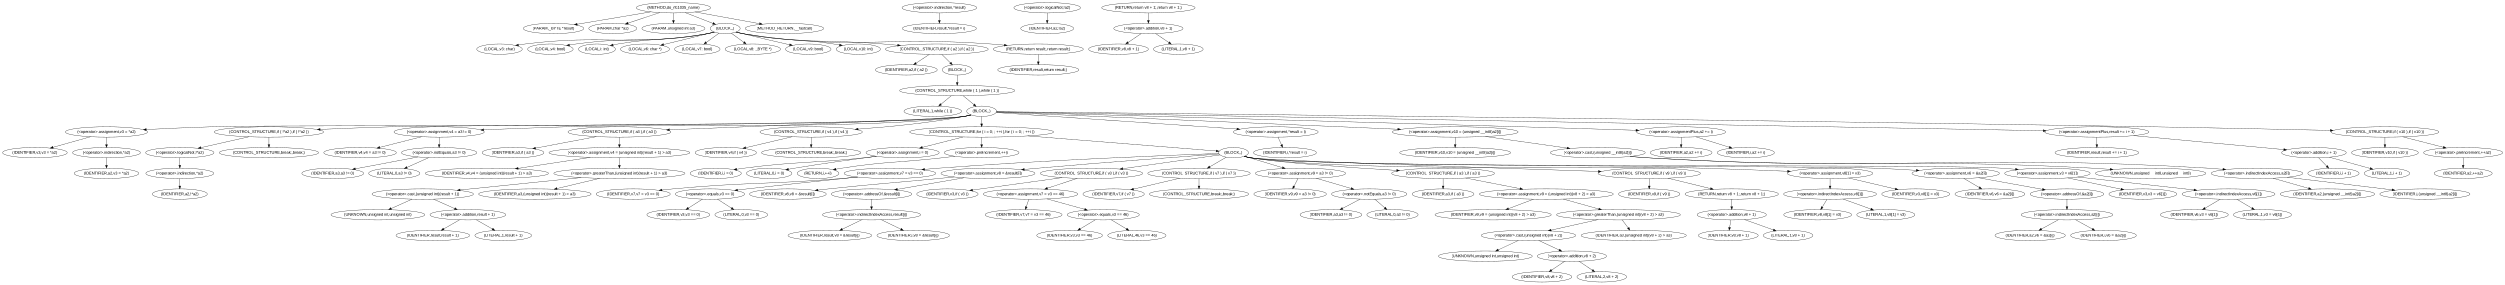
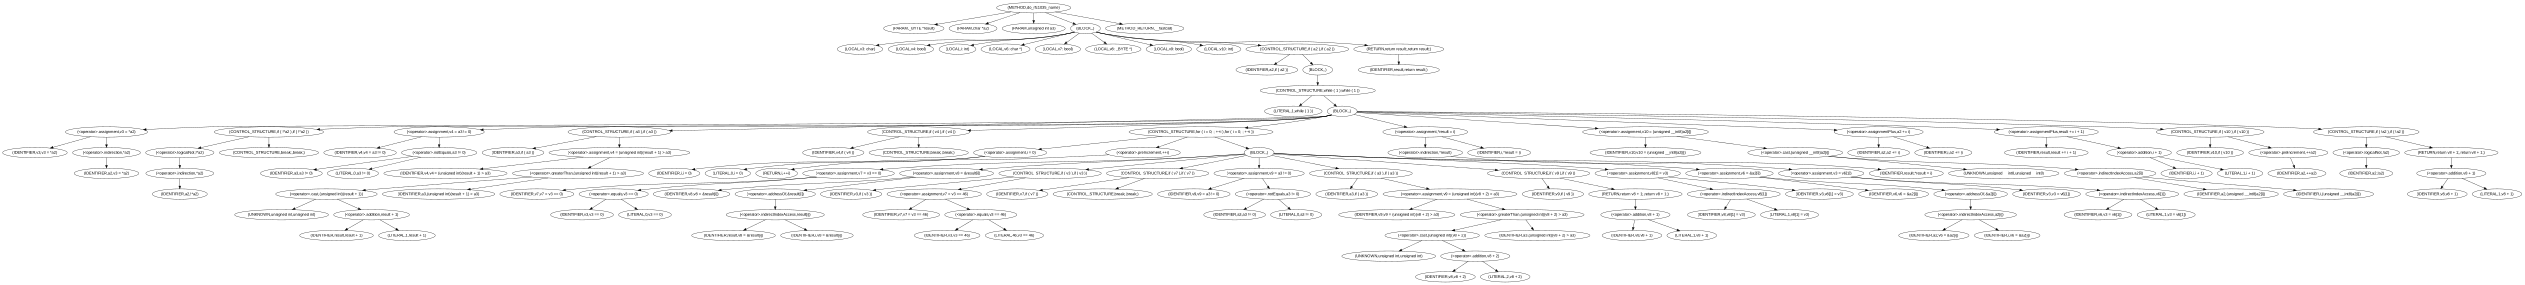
none -> (2366, 132)
none -> (1425, 141)
